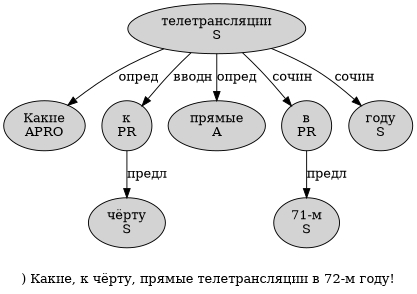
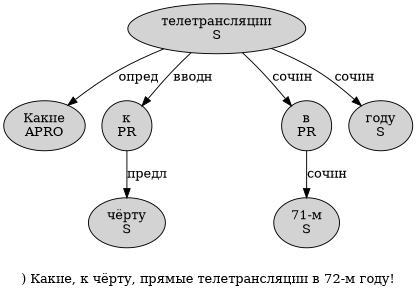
(217, 126) -> none
(327, 174) -> (327, 174)
